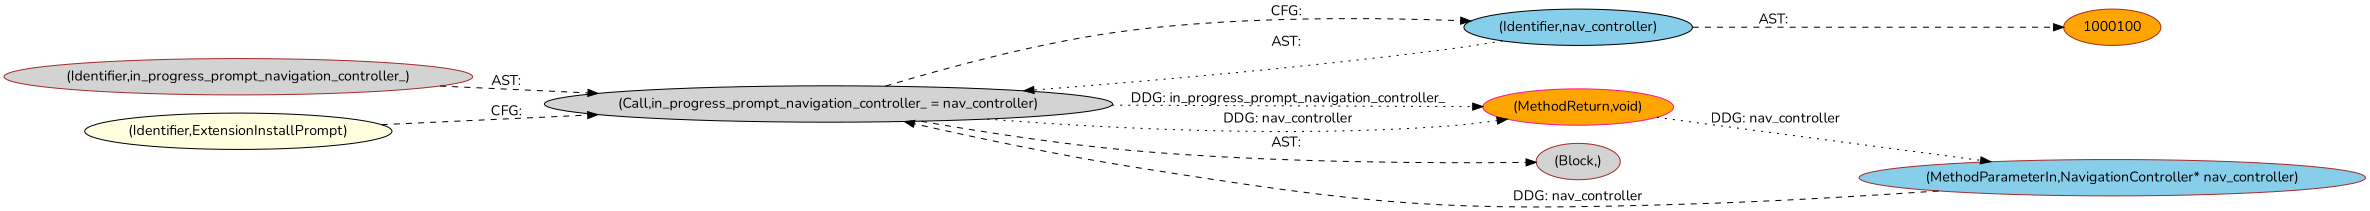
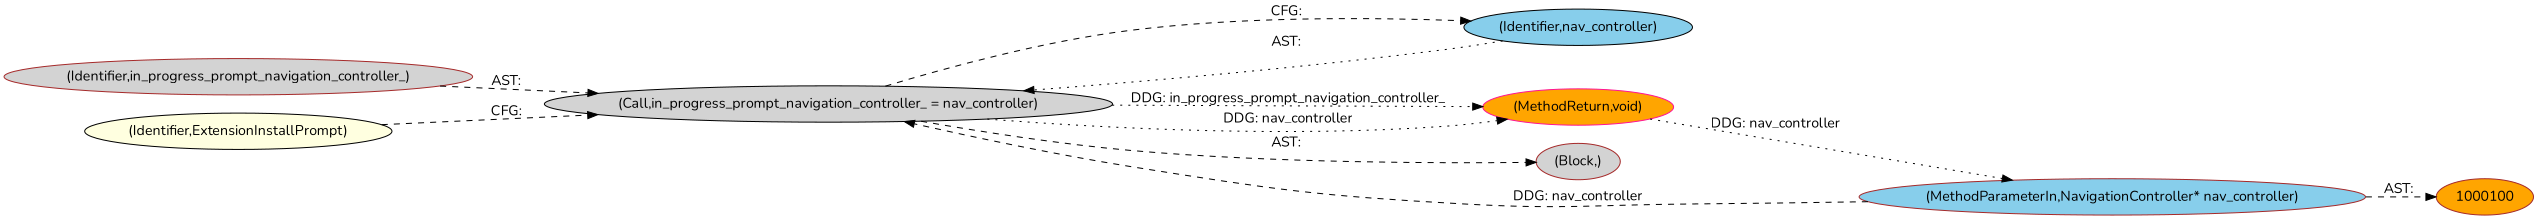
(1873, 27) -> (2396, 197)
